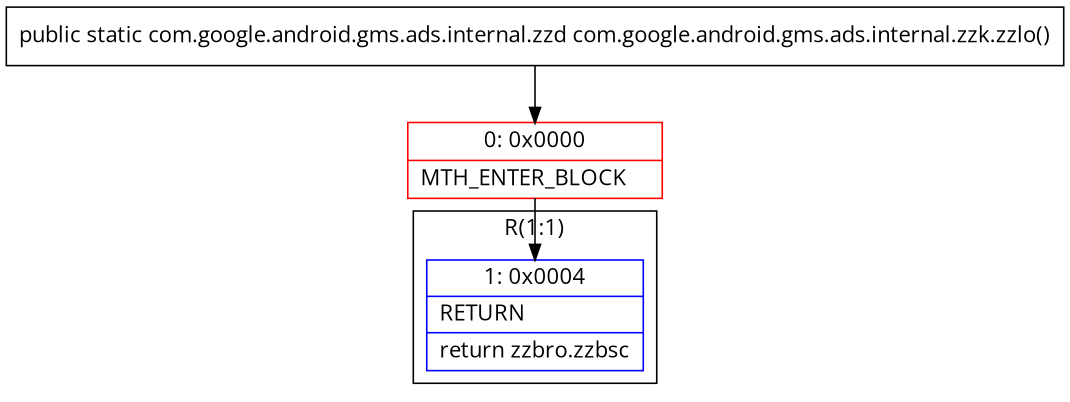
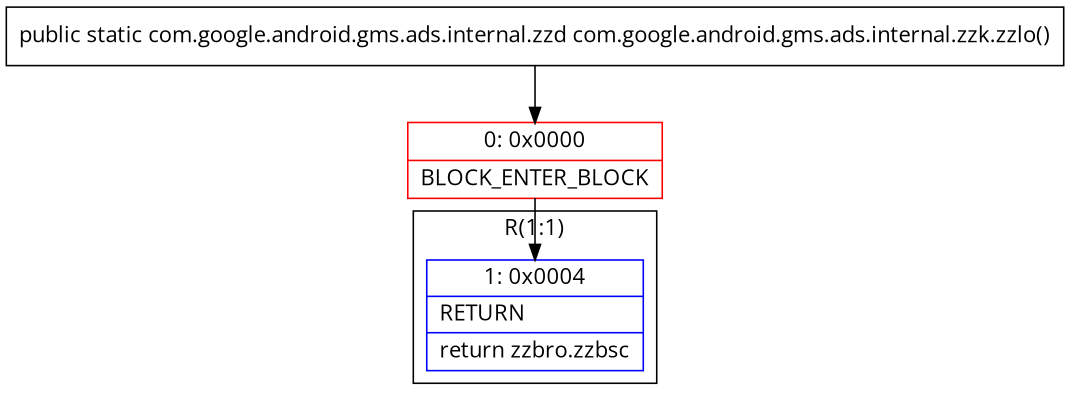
(523, 179) -> (535, 179)
